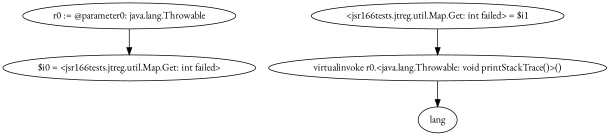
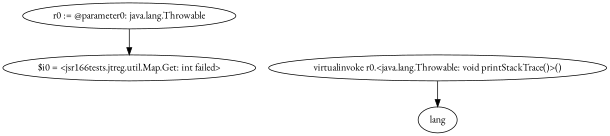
(438, 16) -> none
